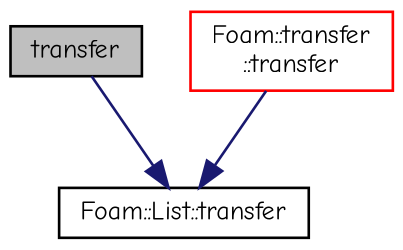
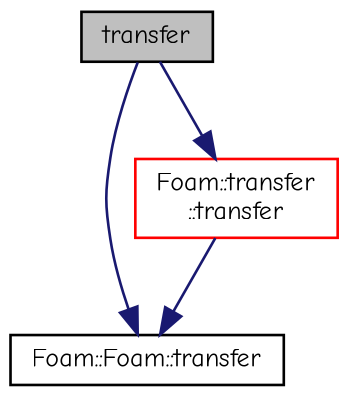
none -> (181, 99)
(184, 213) -> (147, 360)
